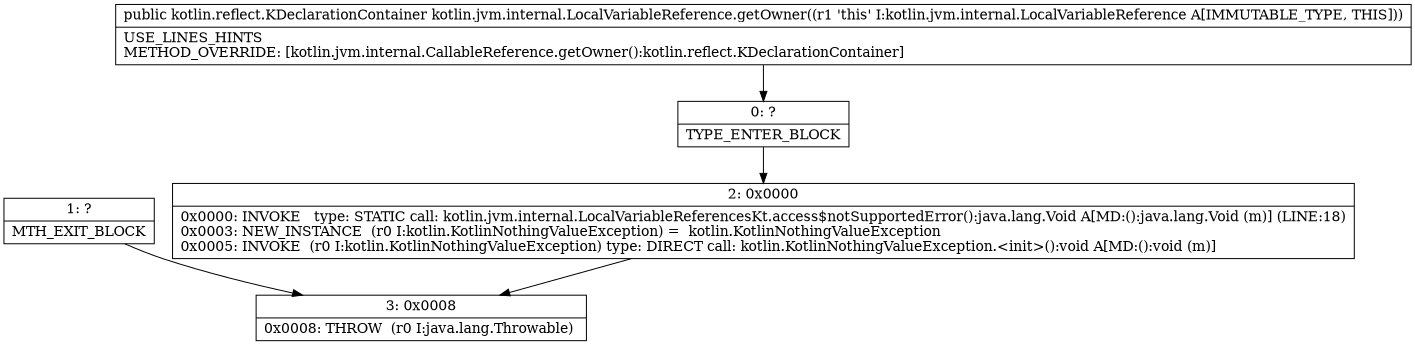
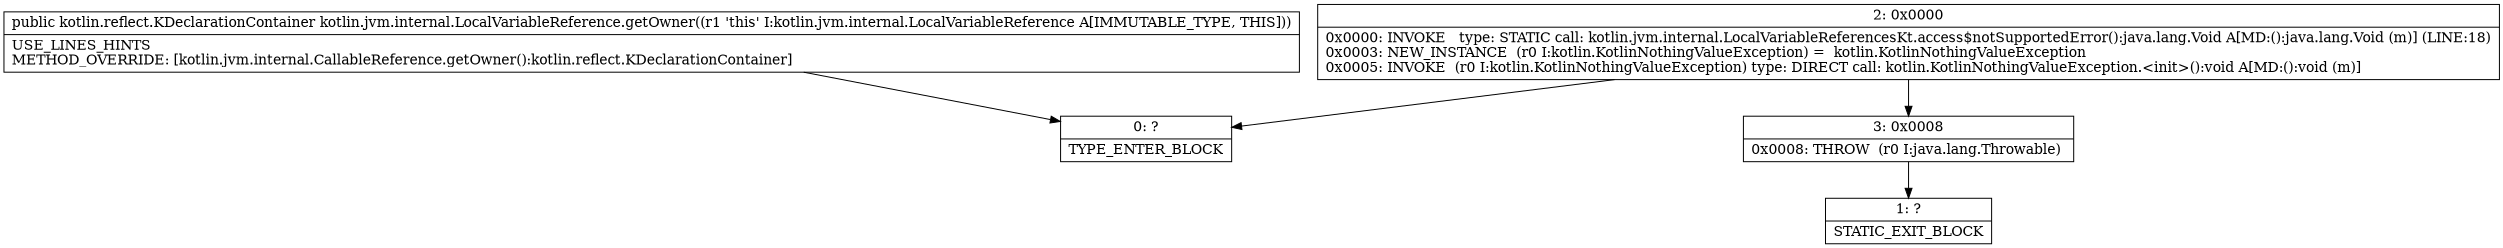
(763, 160) -> (1428, 103)
(79, 232) -> (1909, 232)
(208, 272) -> (1909, 175)
